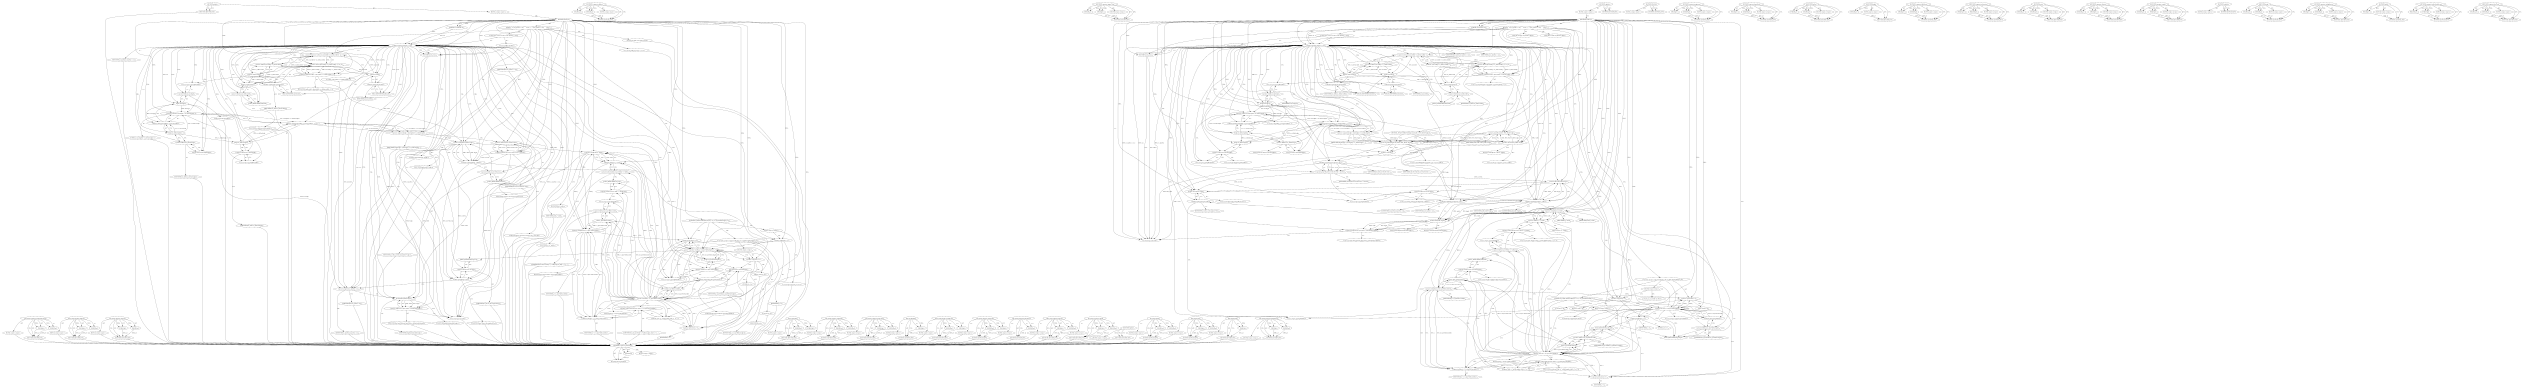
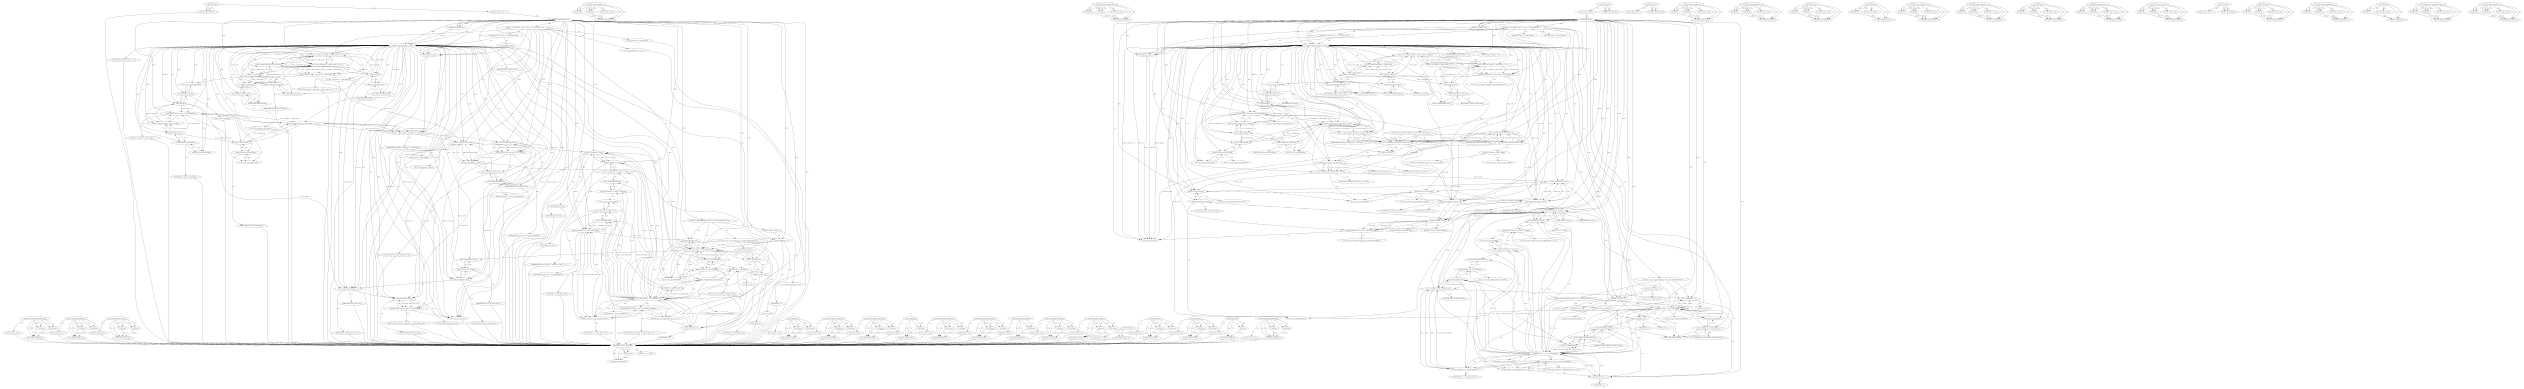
(1417, 150) -> (1461, 157)
(1510, 154) -> (1496, 157)
